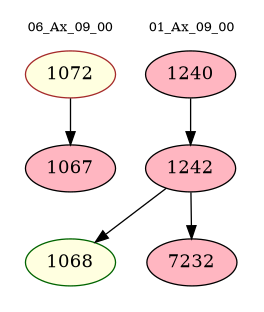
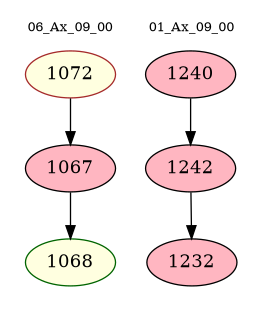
(144, 205) -> (70, 209)
(192, 262) -> (192, 262)
